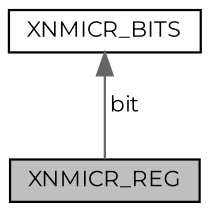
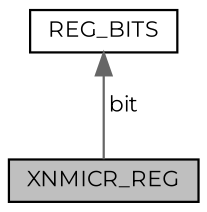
(105, 31) -> (104, 31)
